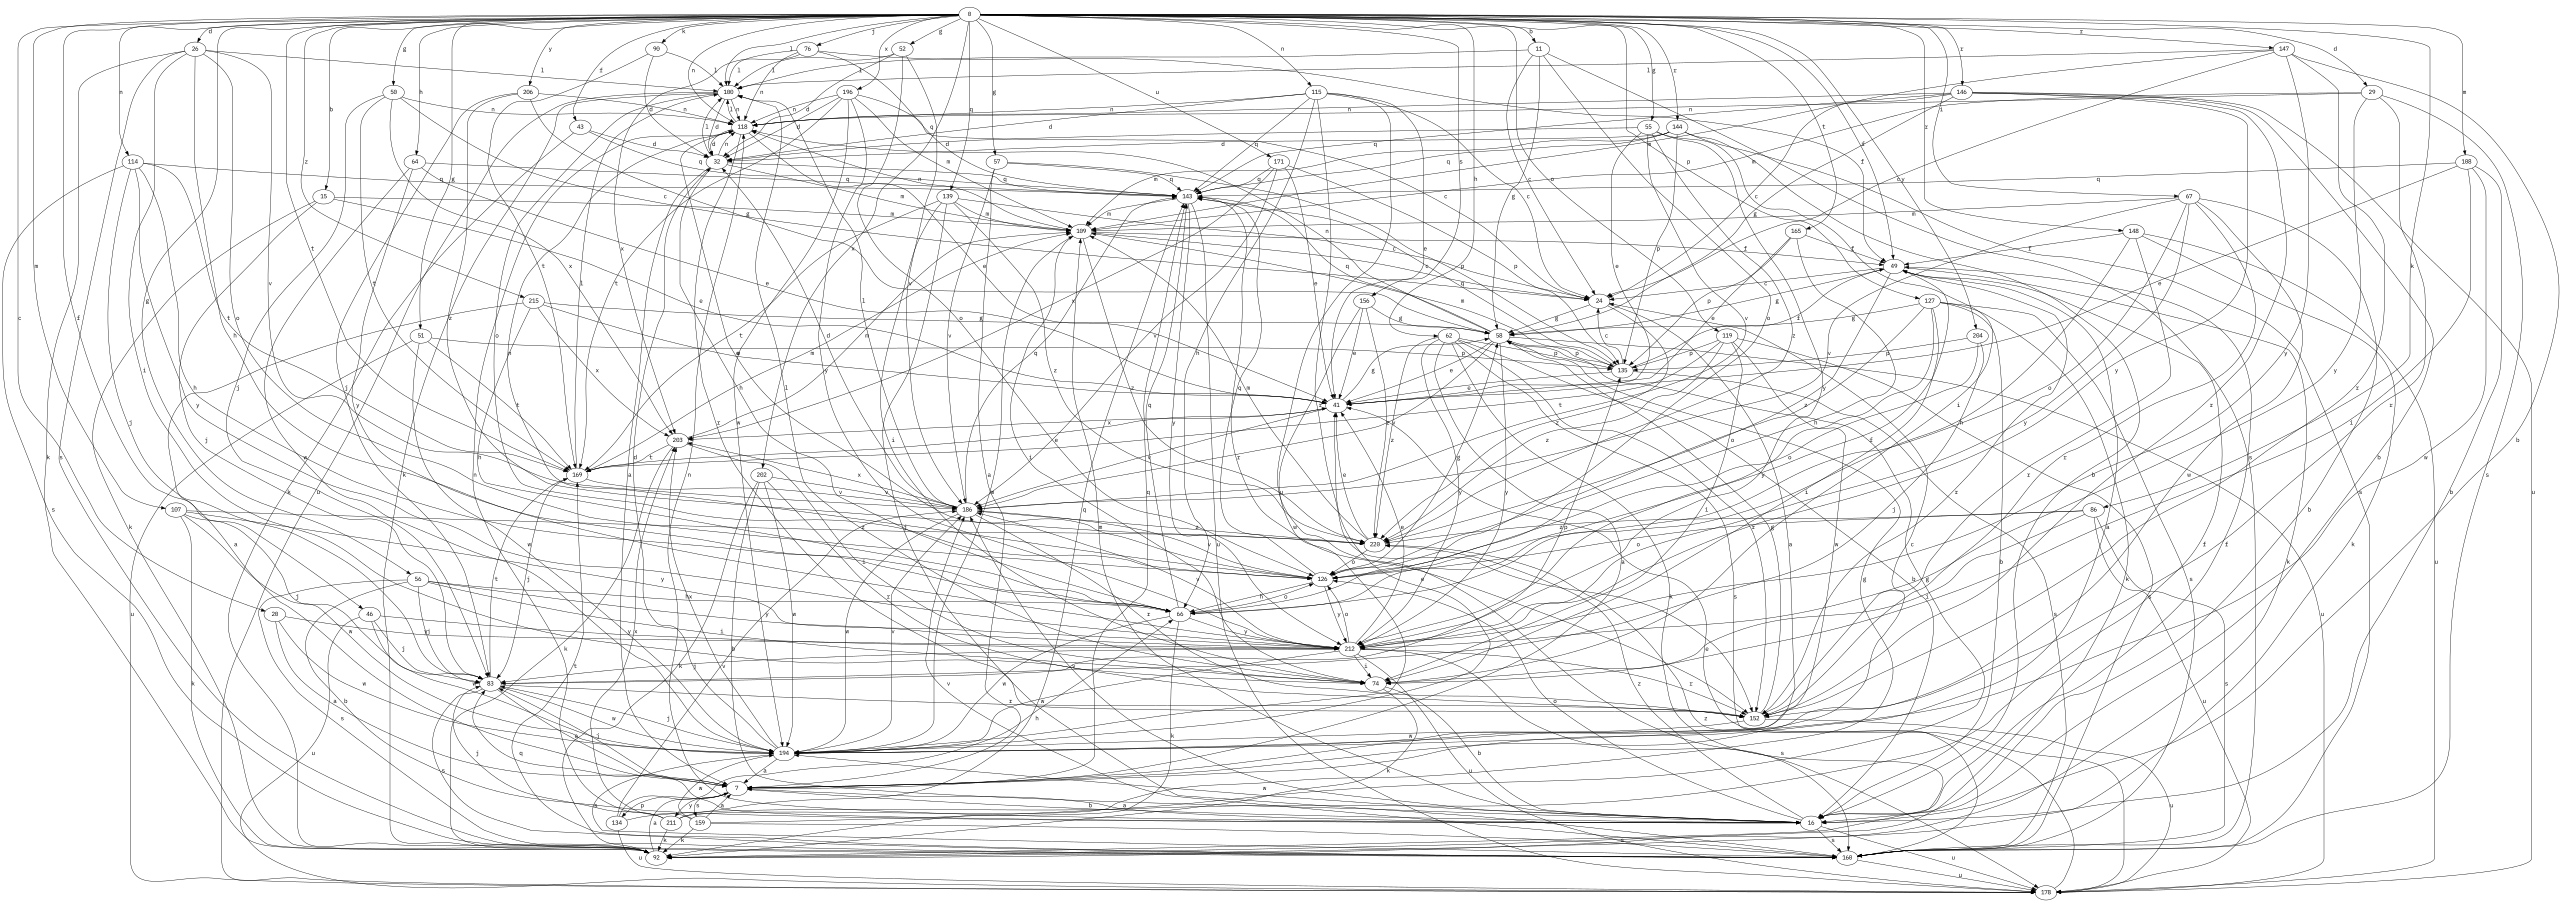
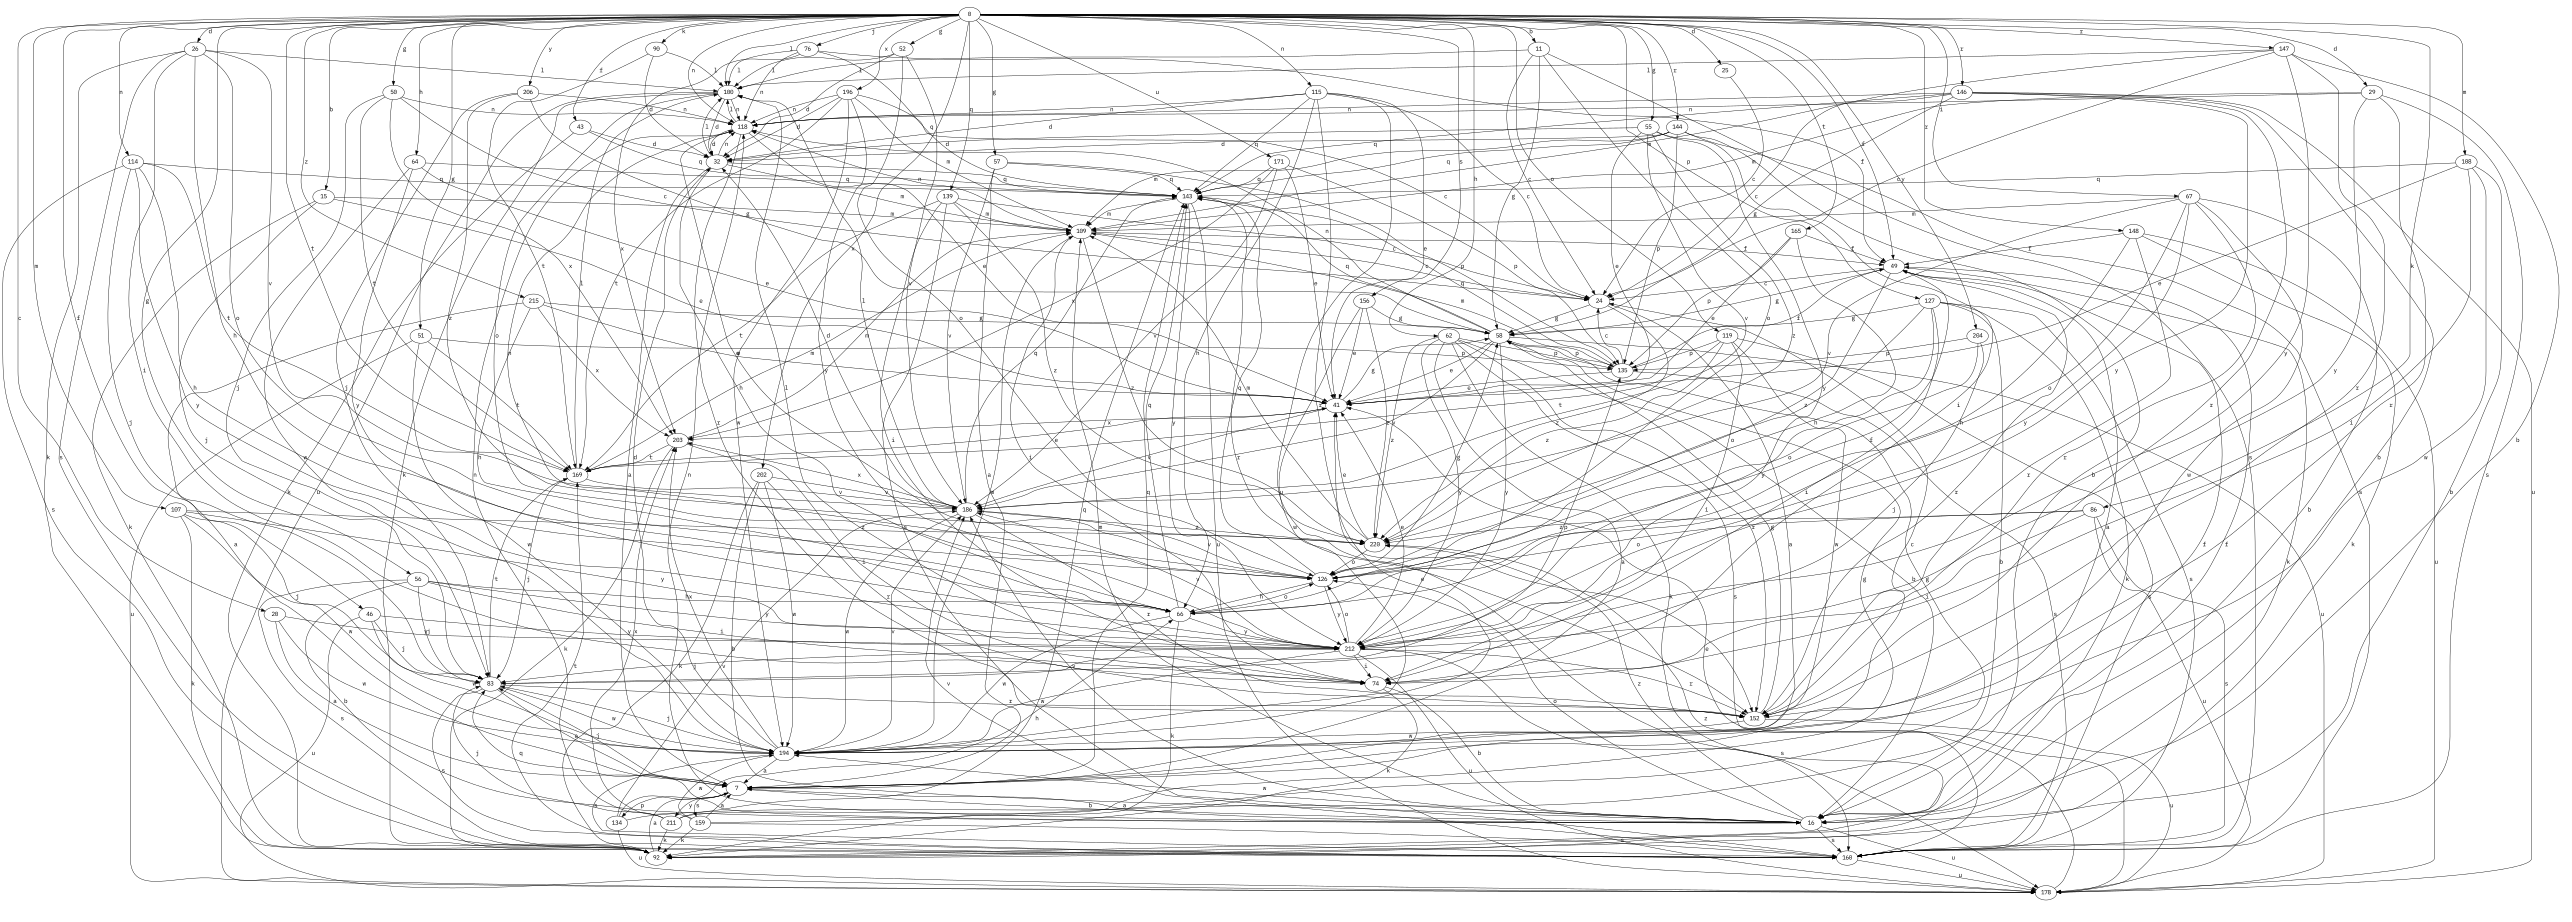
none -> (1725, 71)
(905, 527) -> (905, 527)
